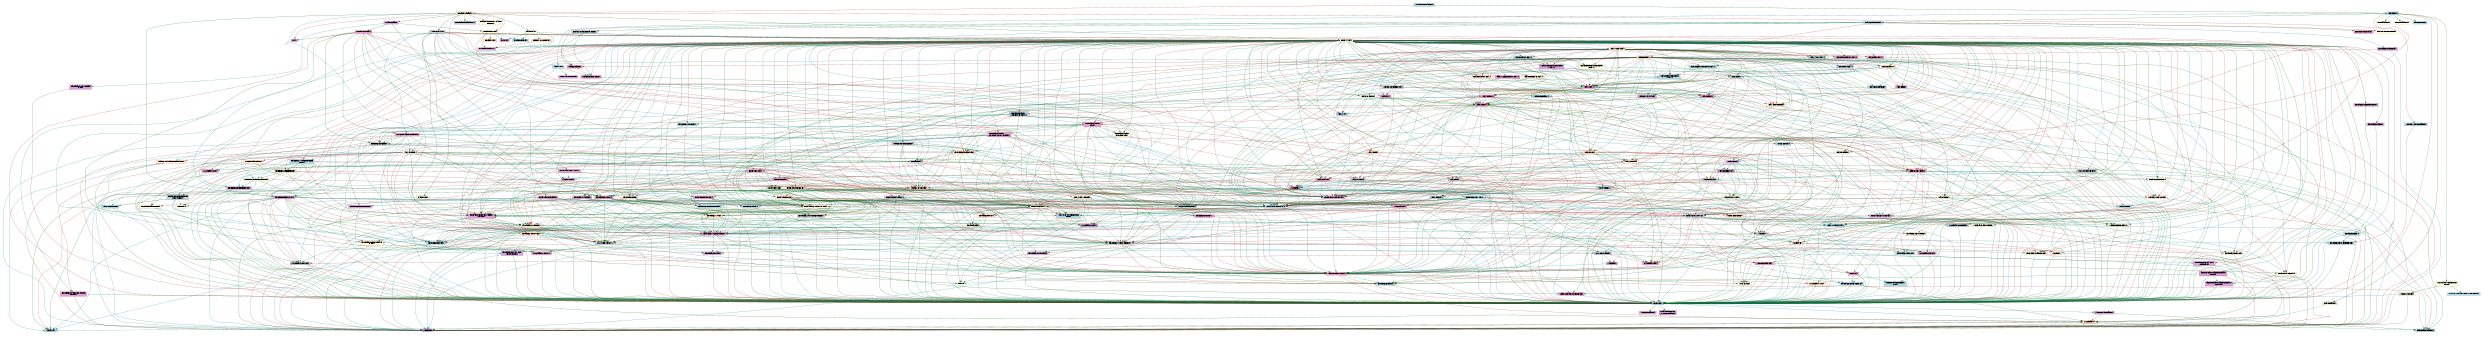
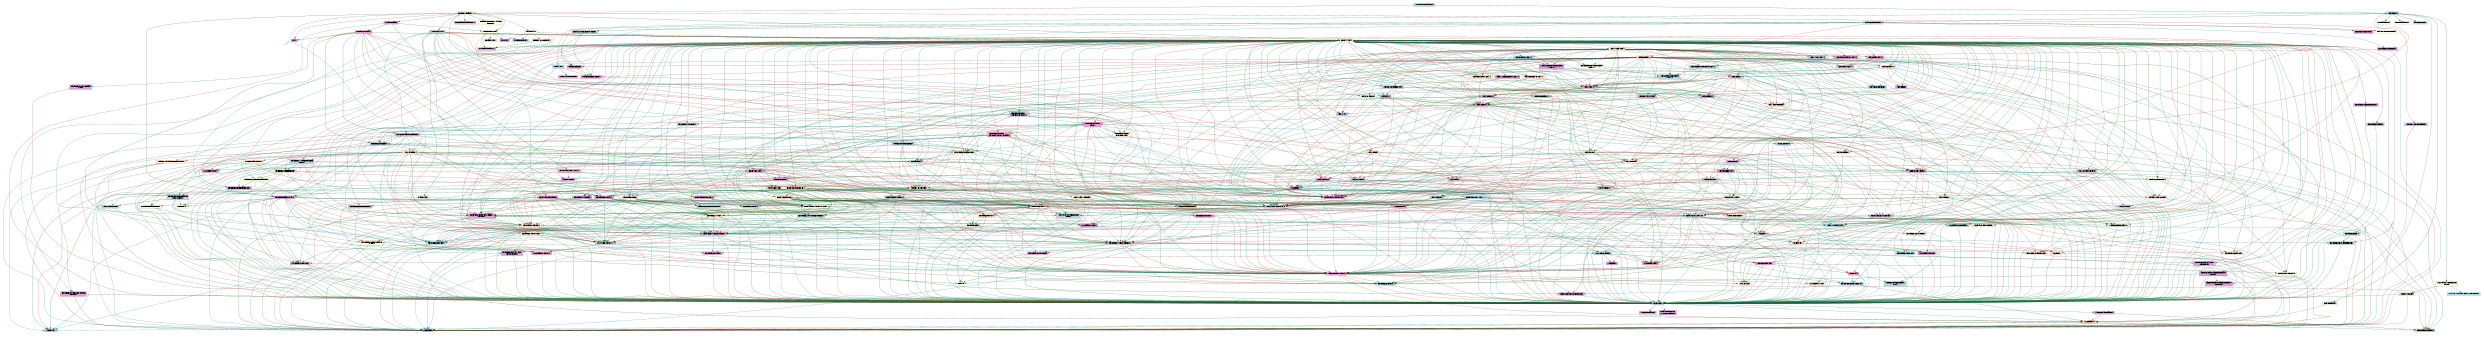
none -> (1120, 65)
(1599, 77) -> (1631, 72)
(1799, 135) -> none
(531, 225) -> (531, 225)
